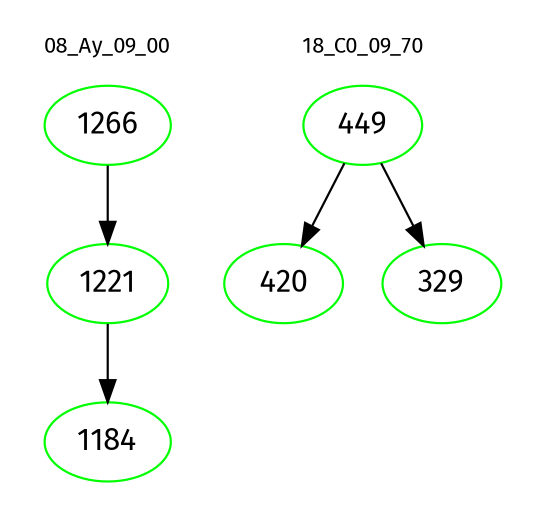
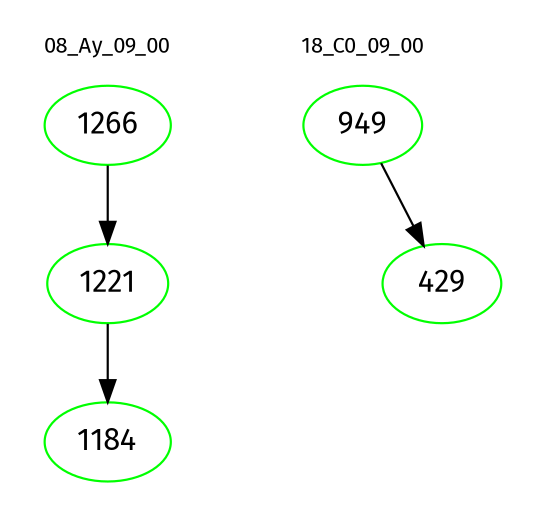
(363, 47) -> (363, 47)
(363, 125) -> (363, 125)
(284, 284) -> none
(442, 284) -> (442, 284)
